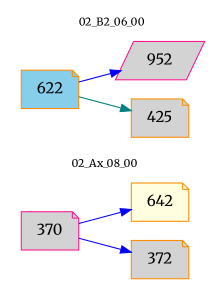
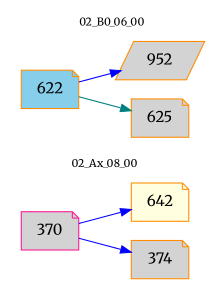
(112, 23) -> (112, 23)
(160, 61) -> (160, 61)
(160, 118) -> (160, 118)
(160, 260) -> (160, 260)
